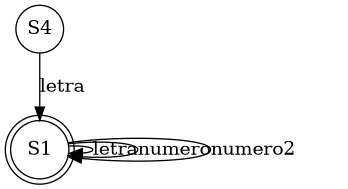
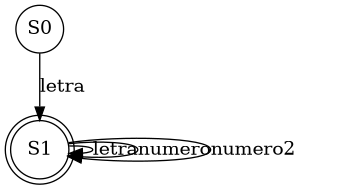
(40, 29) -> (40, 29)
